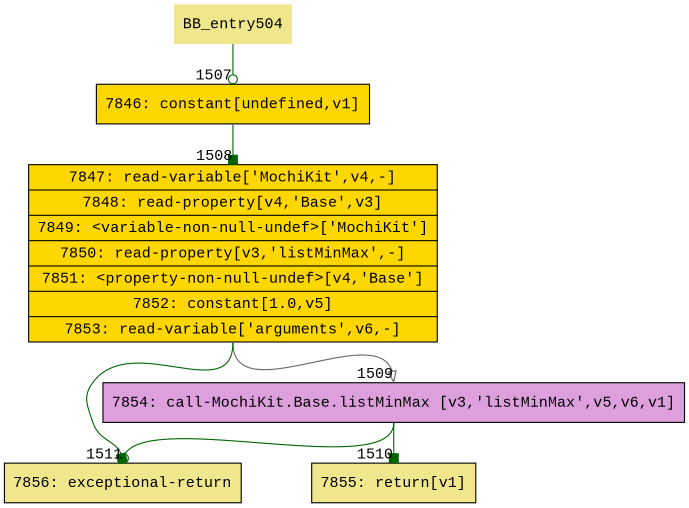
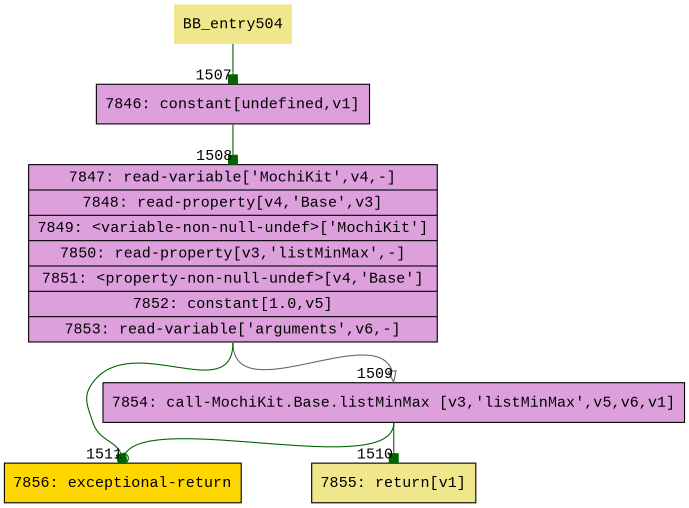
(233, 59) -> (233, 58)
(233, 104) -> (233, 104)
(233, 253) -> (233, 253)
(123, 483) -> (123, 483)
